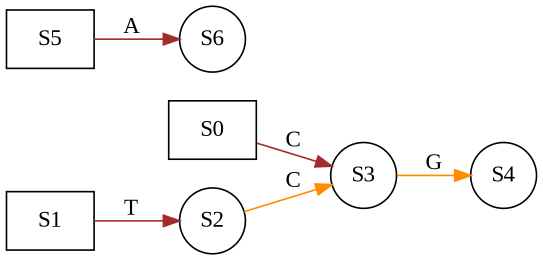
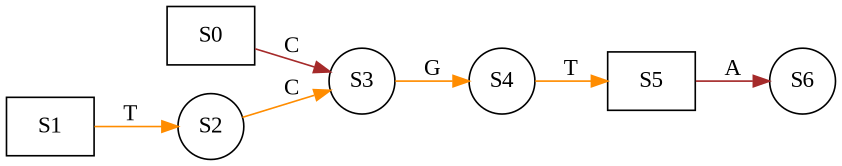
none -> (563, 81)
(129, 221) -> (128, 127)
